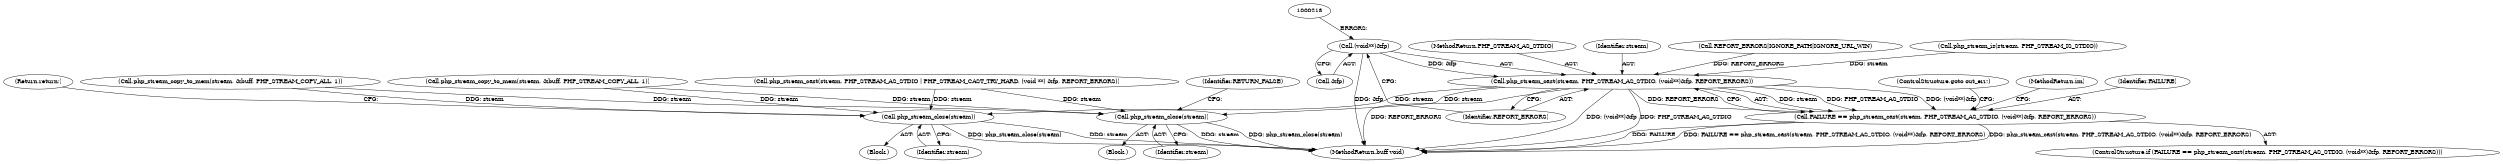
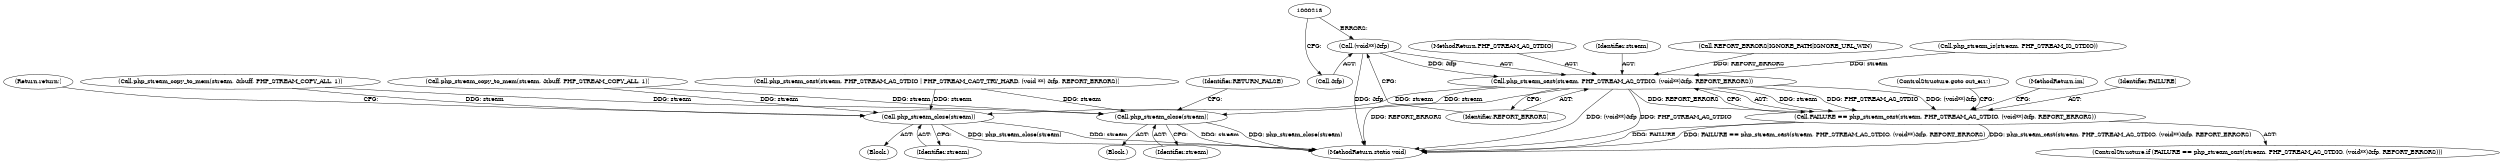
(1319, 58) -> (1306, 47)
(1367, 153) -> (1367, 153)
